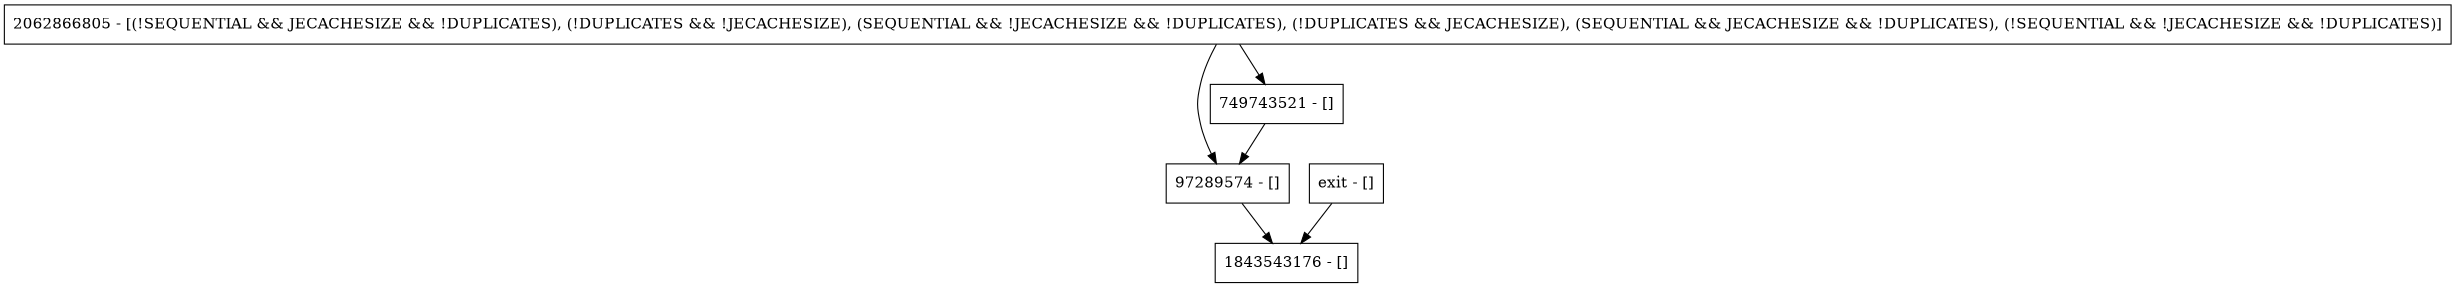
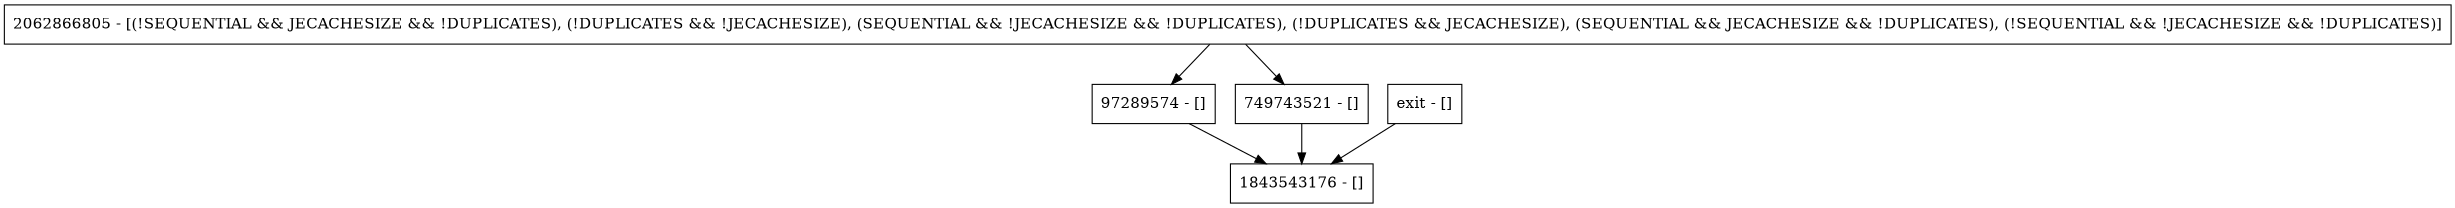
(1255, 139) -> (1302, 138)
